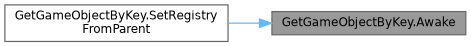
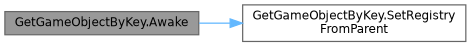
(244, 23) -> (215, 23)
